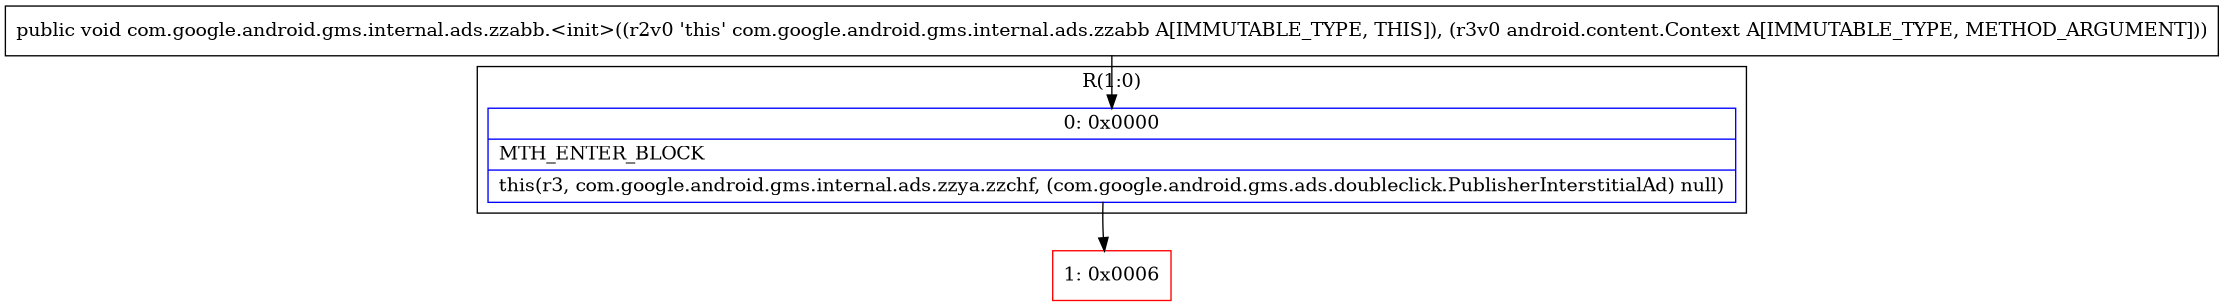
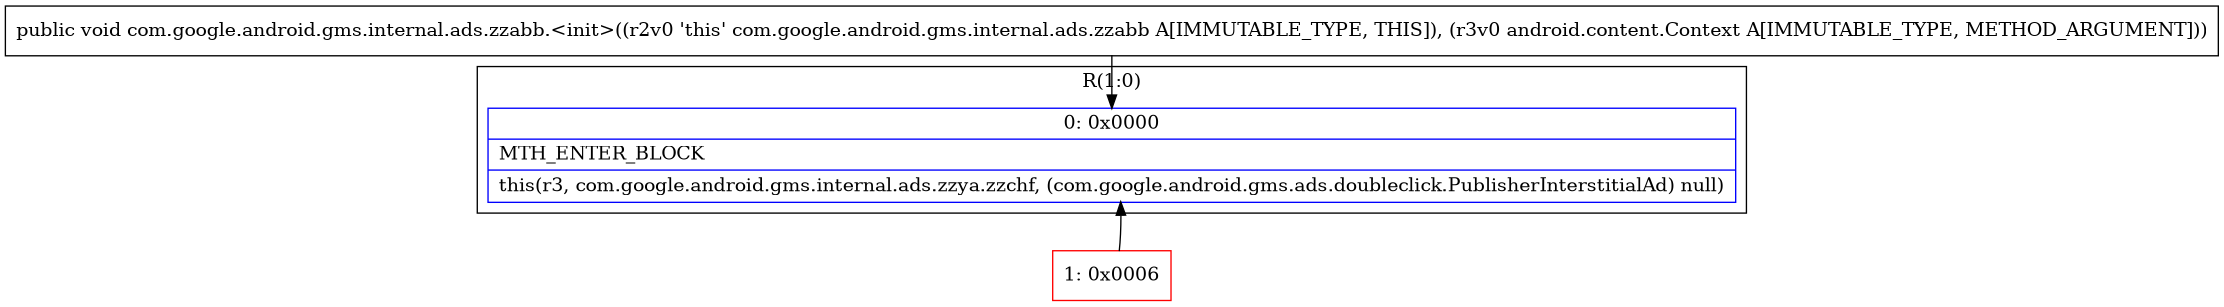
(1103, 221) -> (1121, 233)
